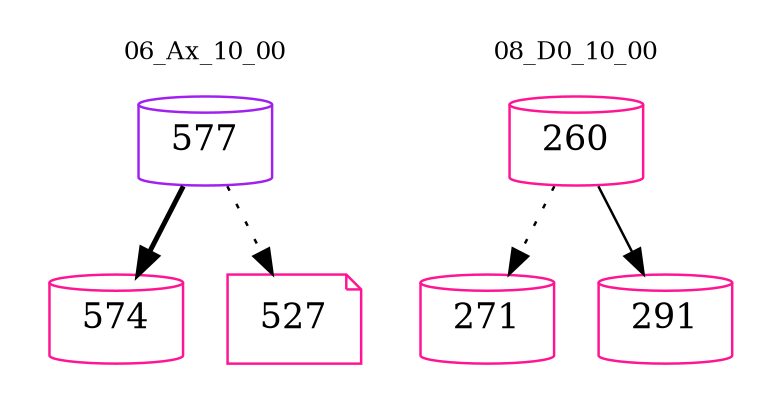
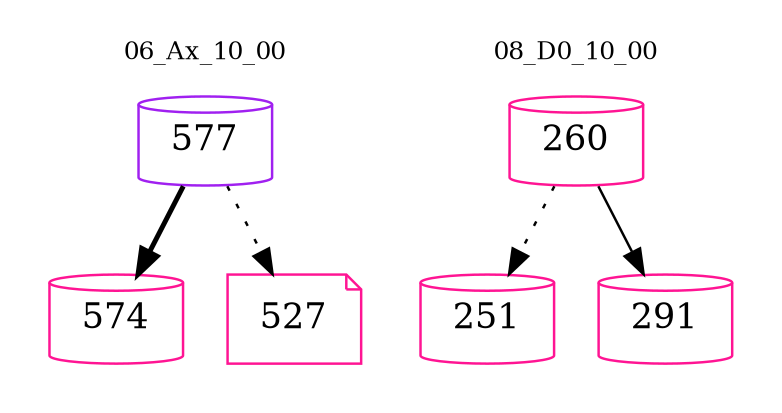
(487, 319) -> (487, 319)
